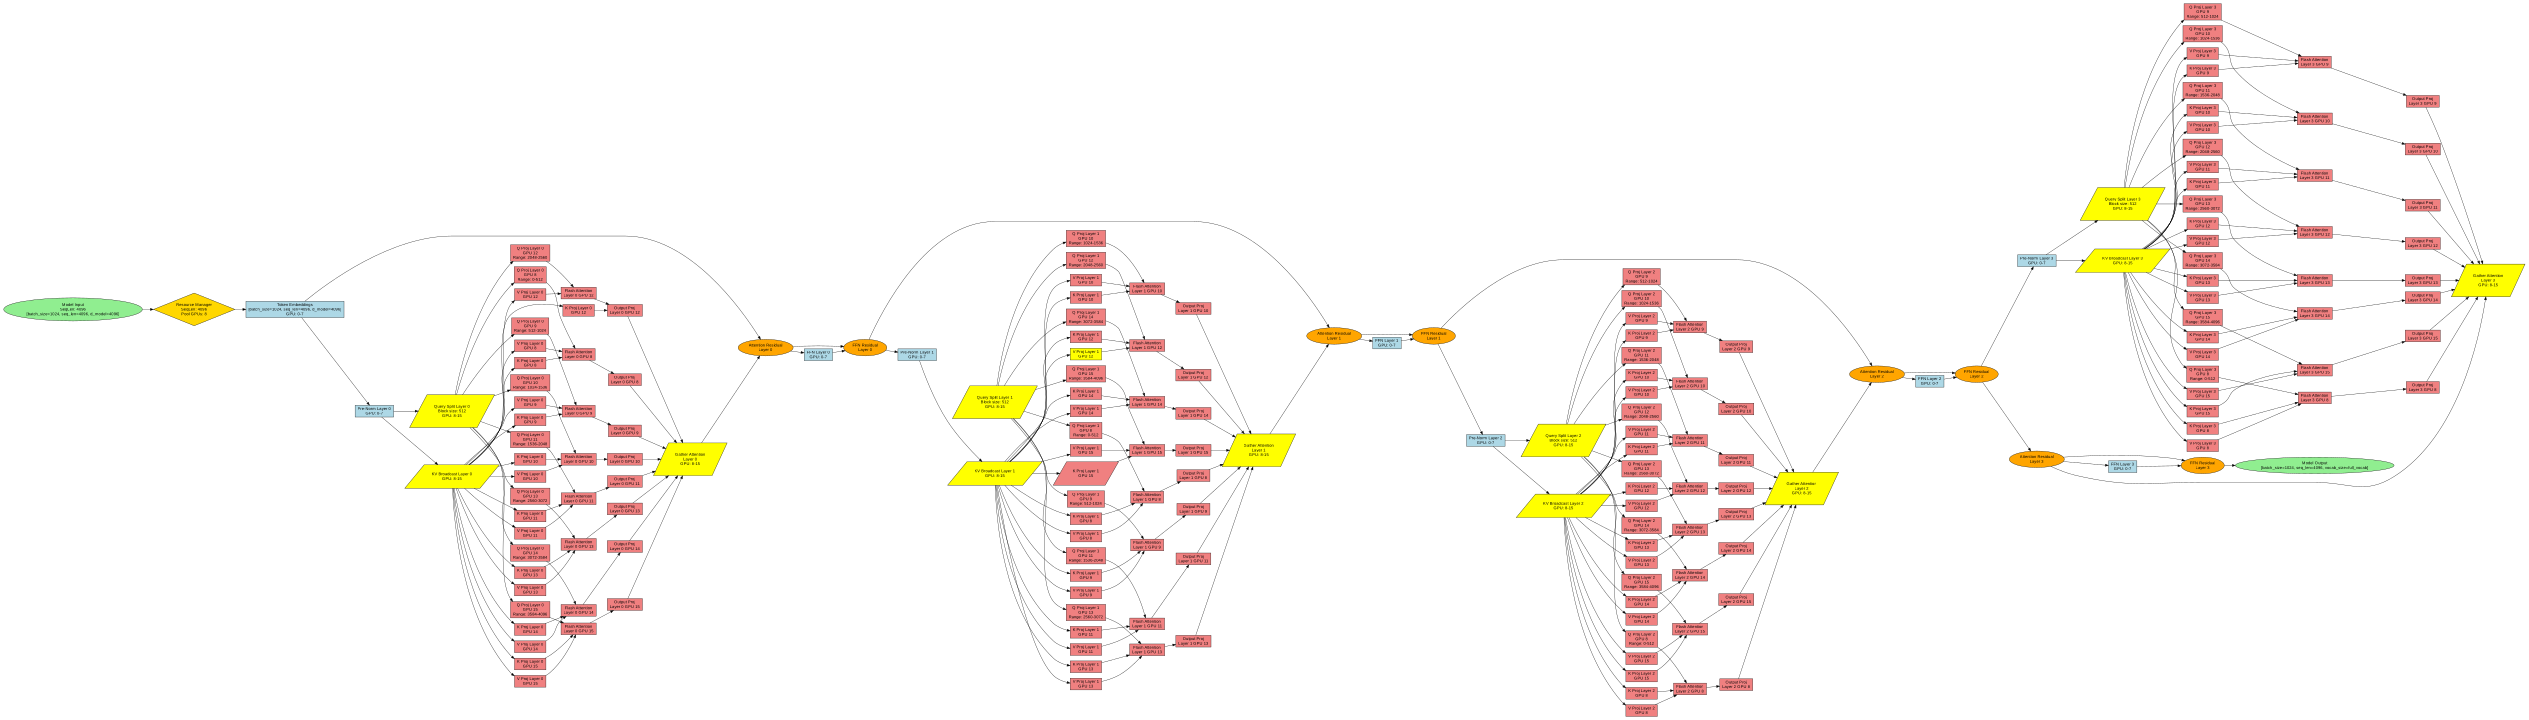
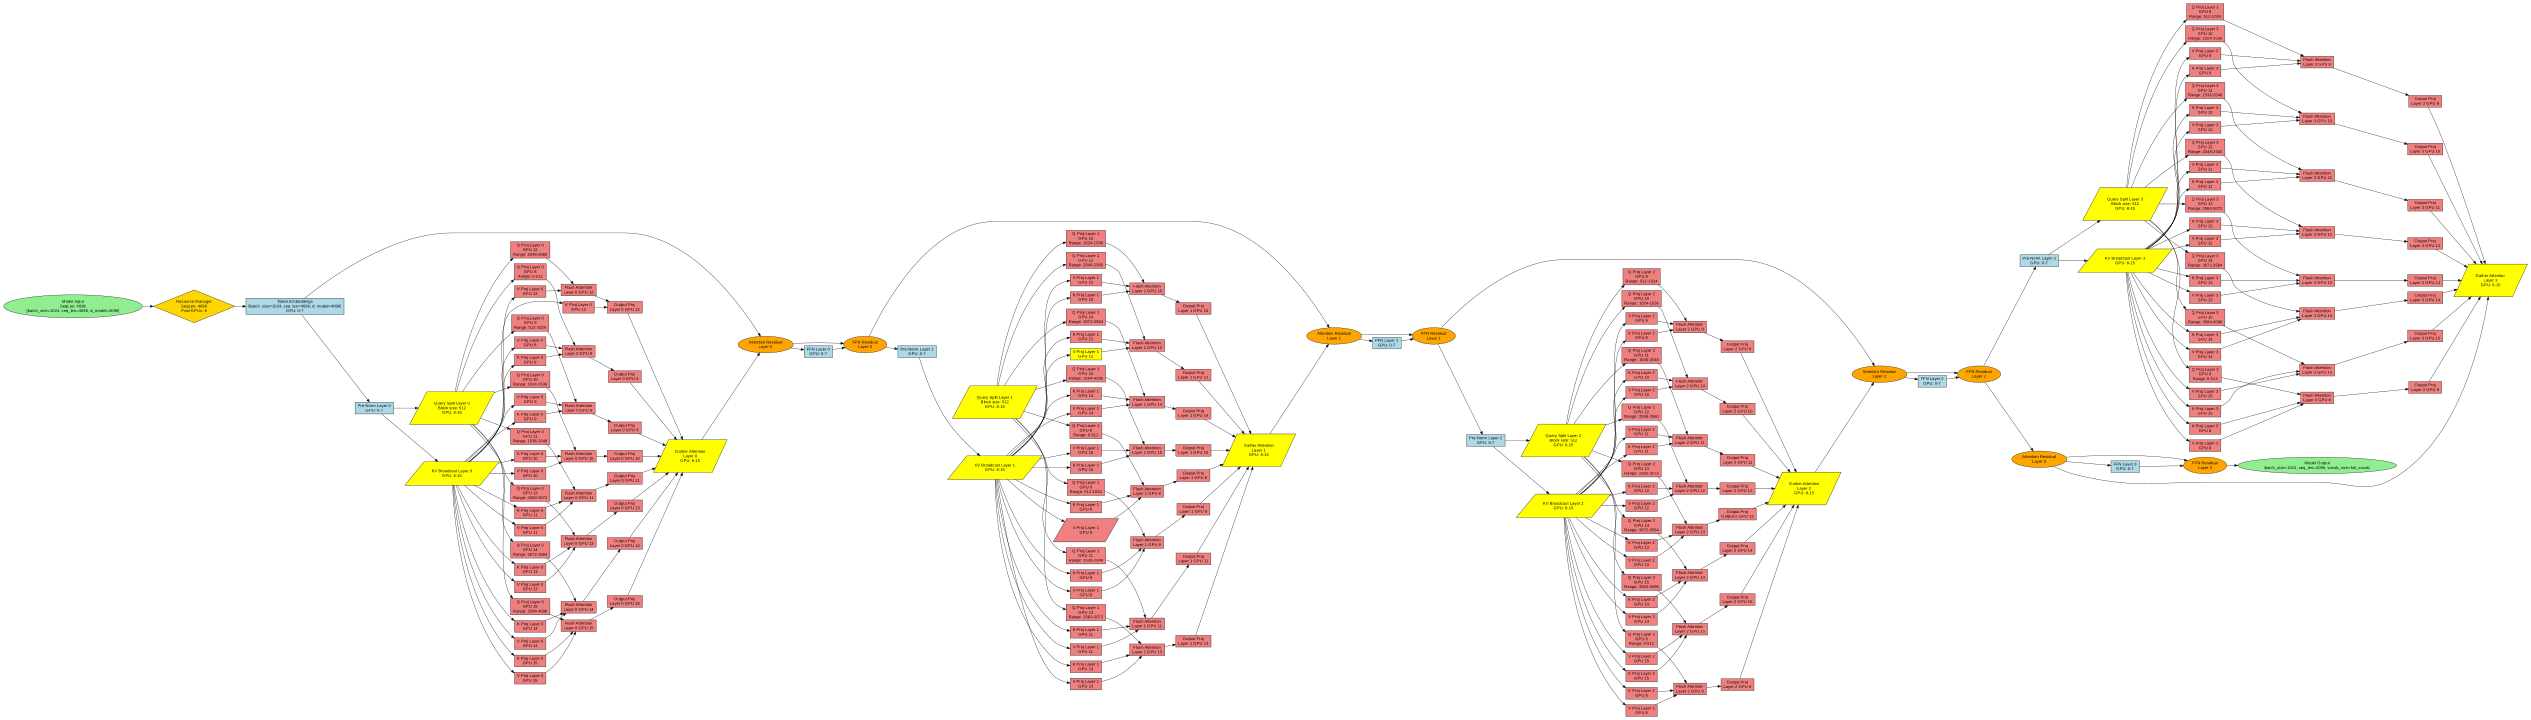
(1086, 473) -> (1086, 468)
(1736, 514) -> (1738, 514)
(1086, 536) -> (1086, 530)
